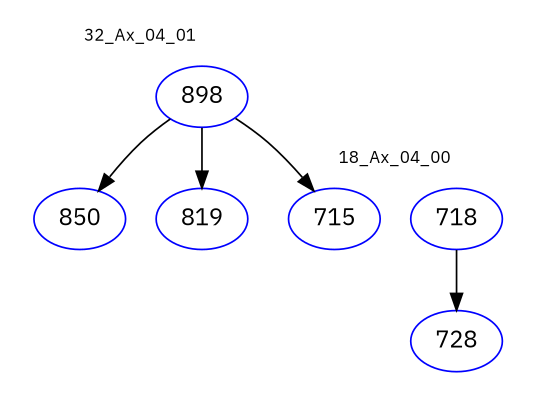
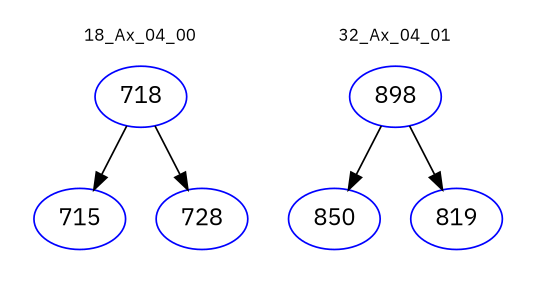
(286, 159) -> (114, 150)
